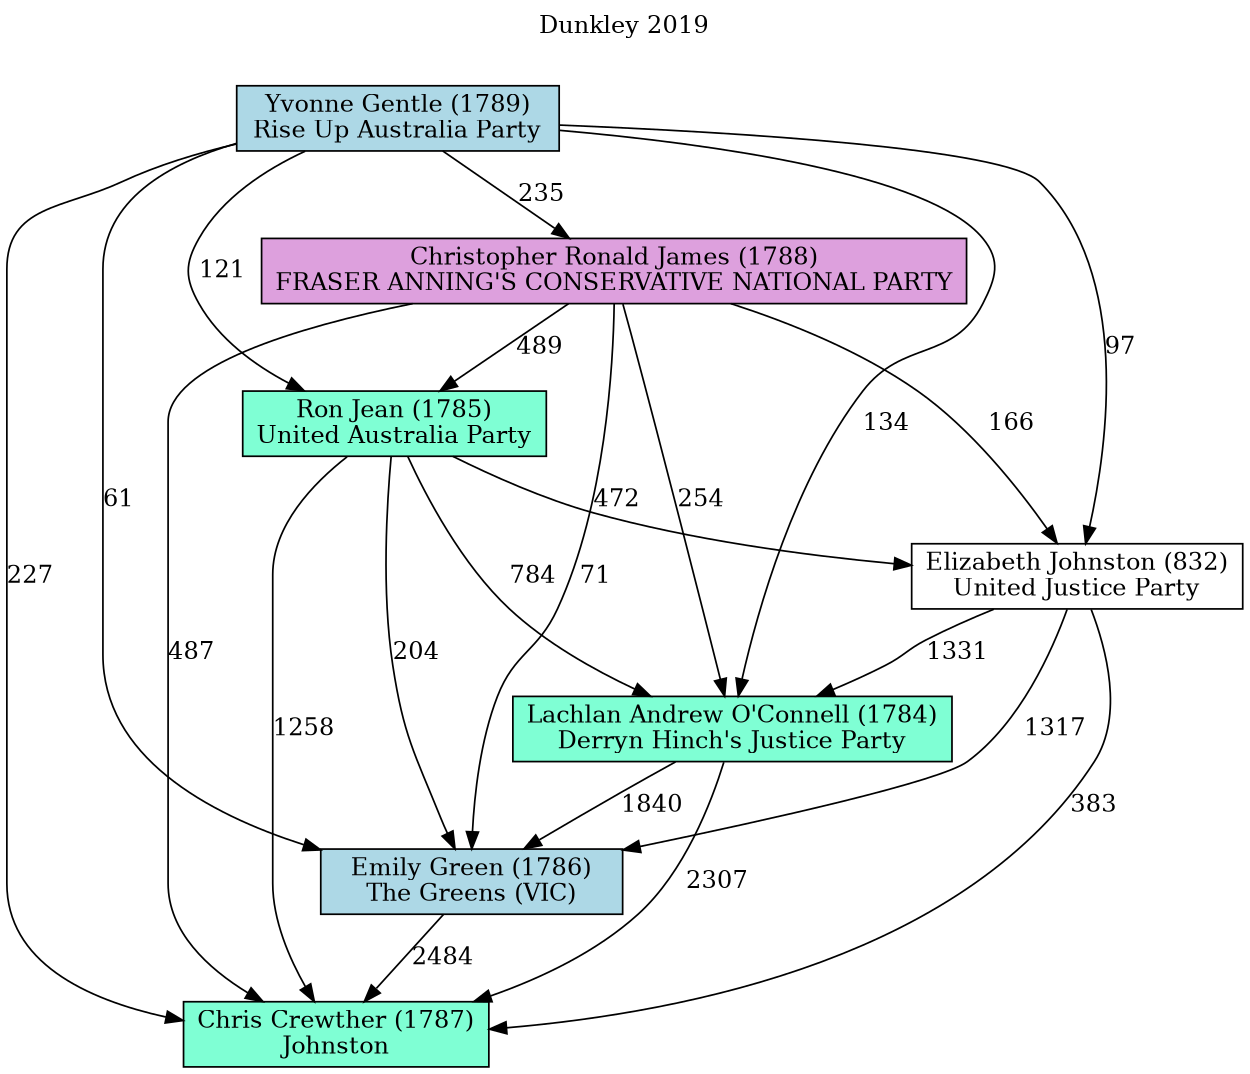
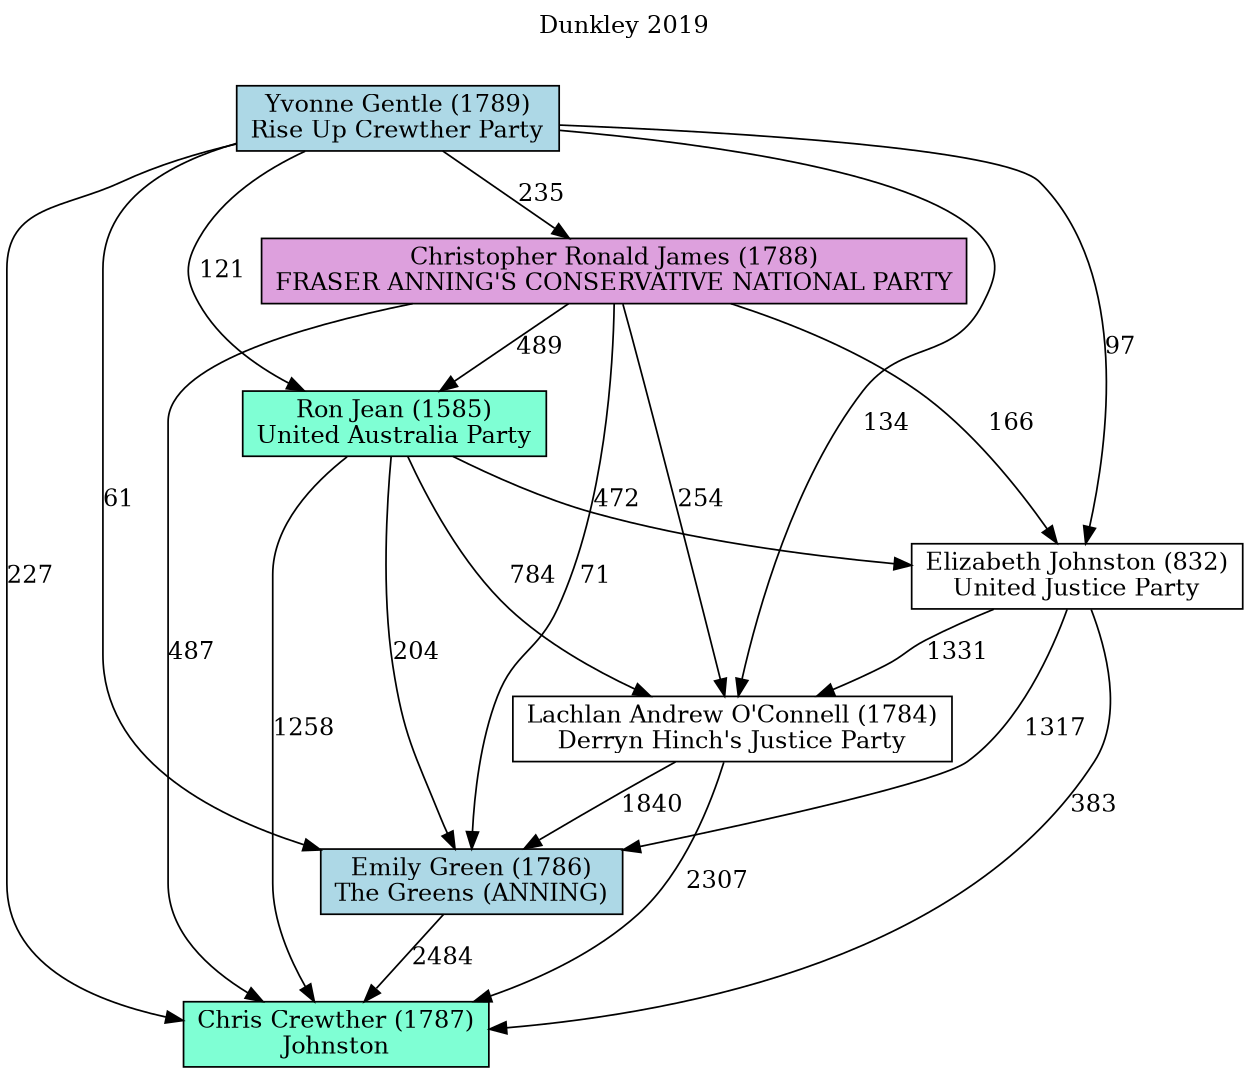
(398, 118) -> (398, 118)
(395, 424) -> (395, 424)
(732, 729) -> (732, 729)
(472, 882) -> (472, 882)
